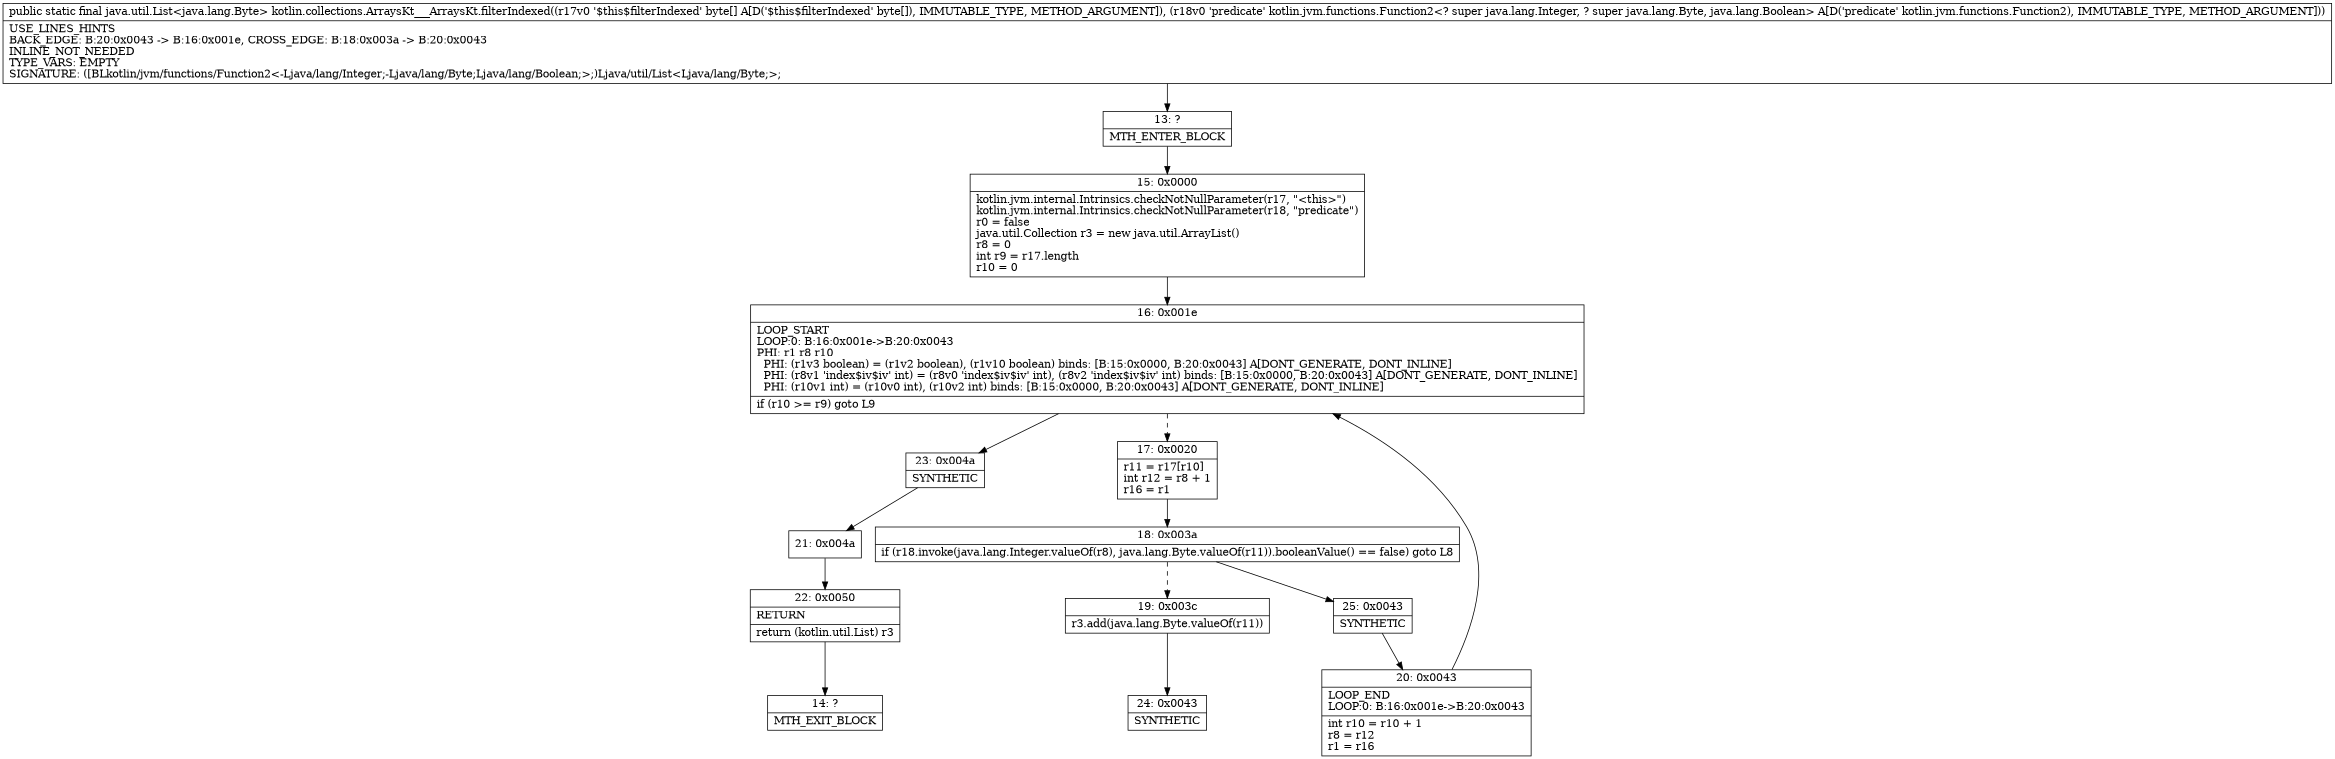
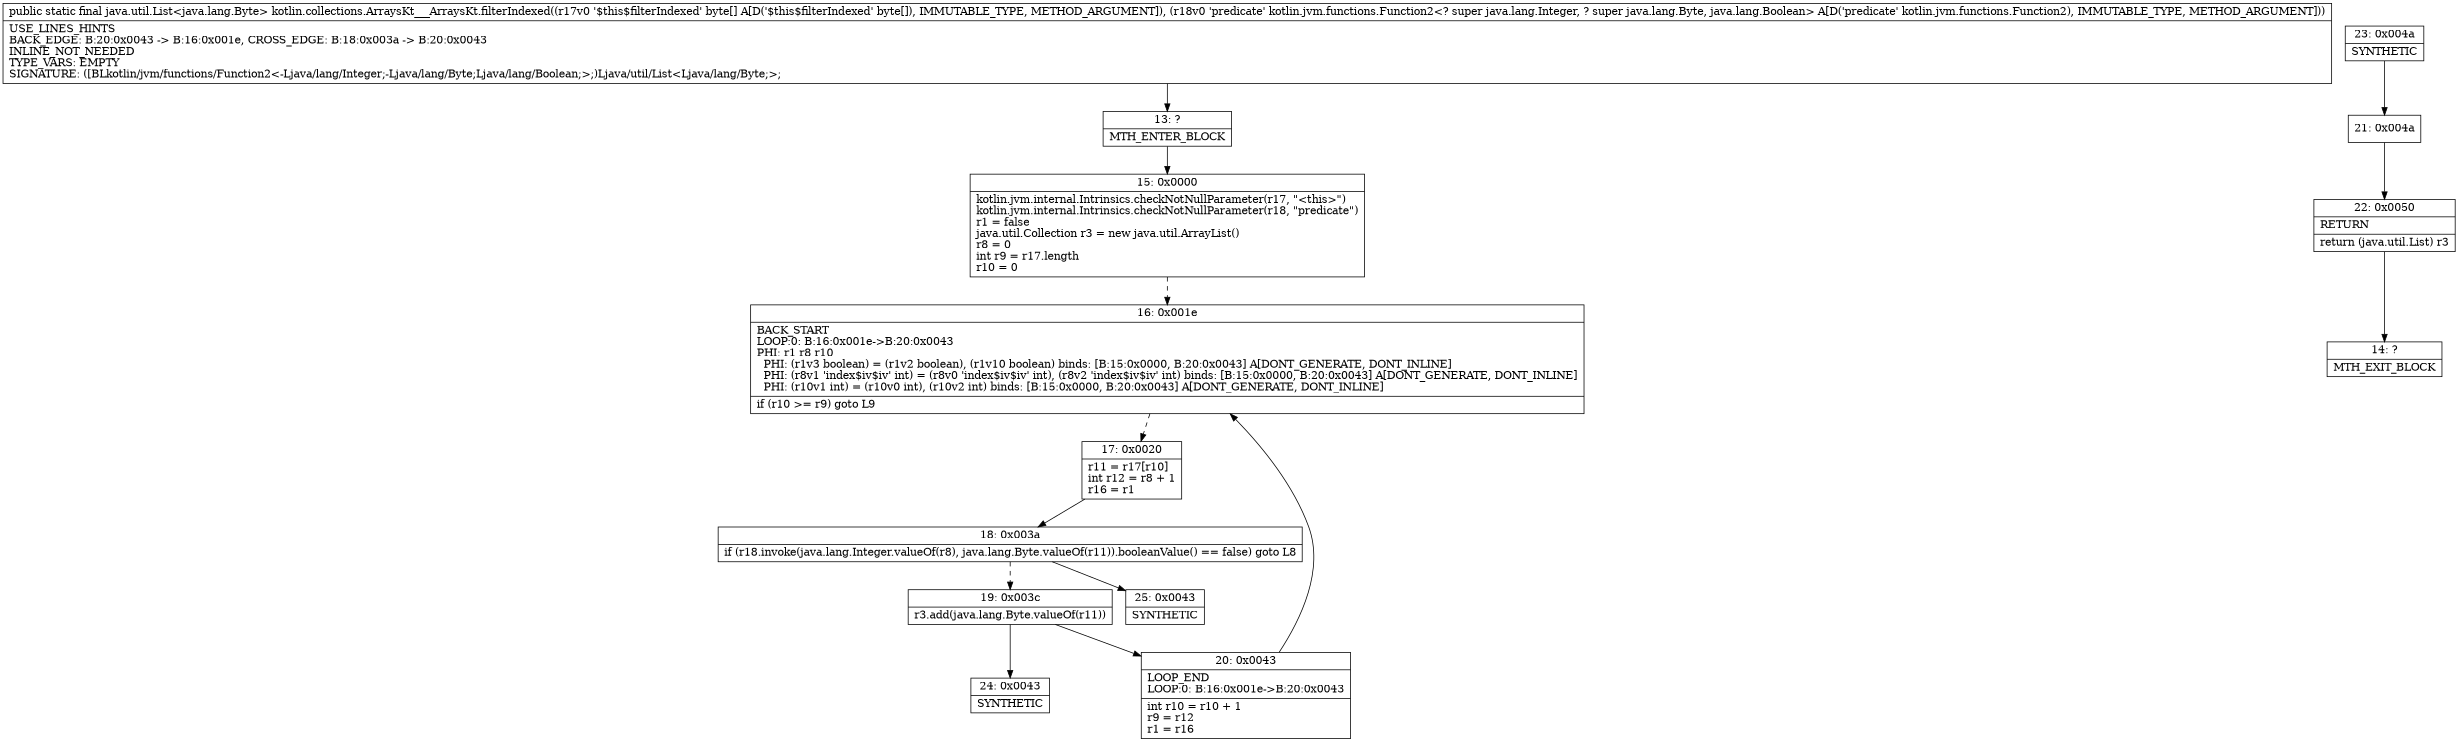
(1003, 223) -> (1003, 223)
(1167, 287) -> (1167, 287)
(793, 331) -> (793, 331)
(1022, 432) -> none
(825, 633) -> (2385, 243)
(1391, 648) -> (1094, 639)
(1351, 736) -> (1171, 718)
